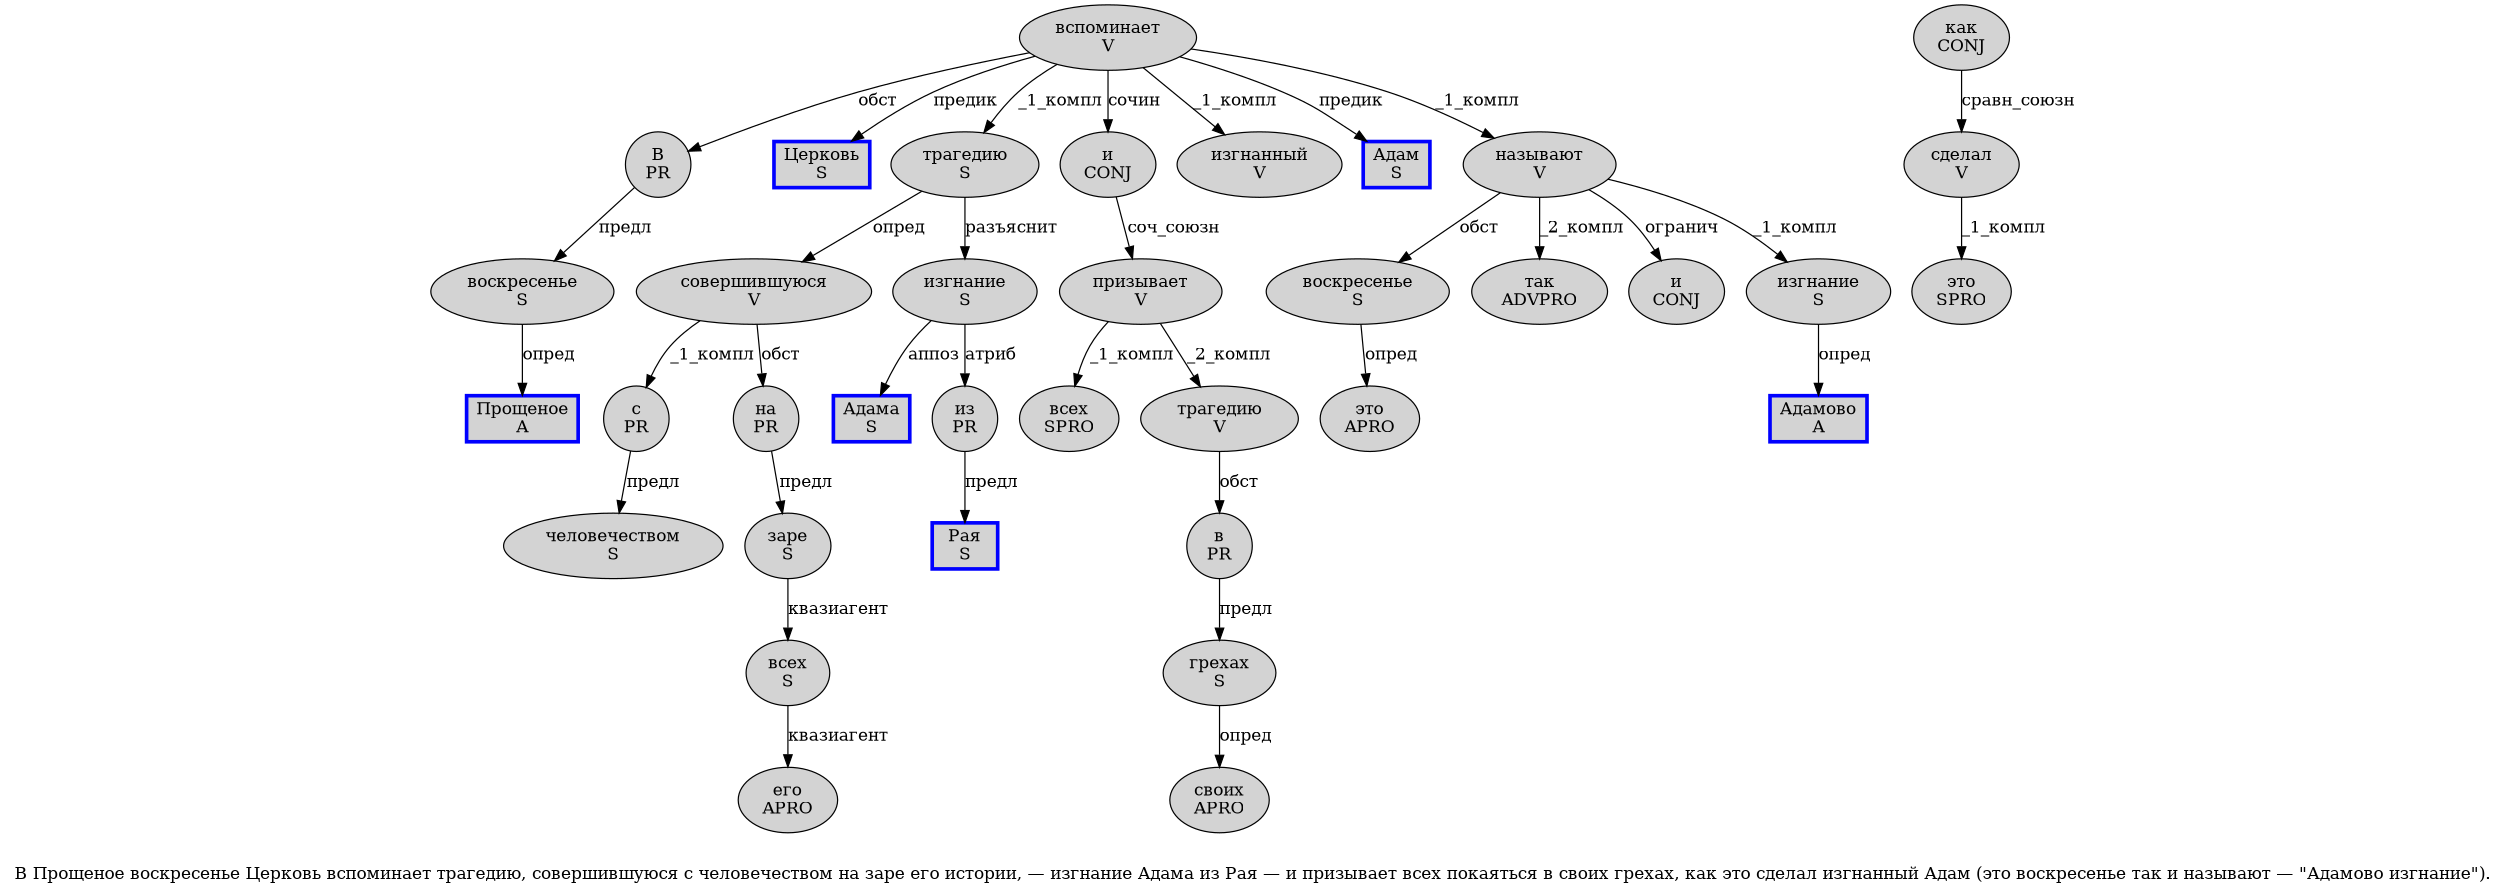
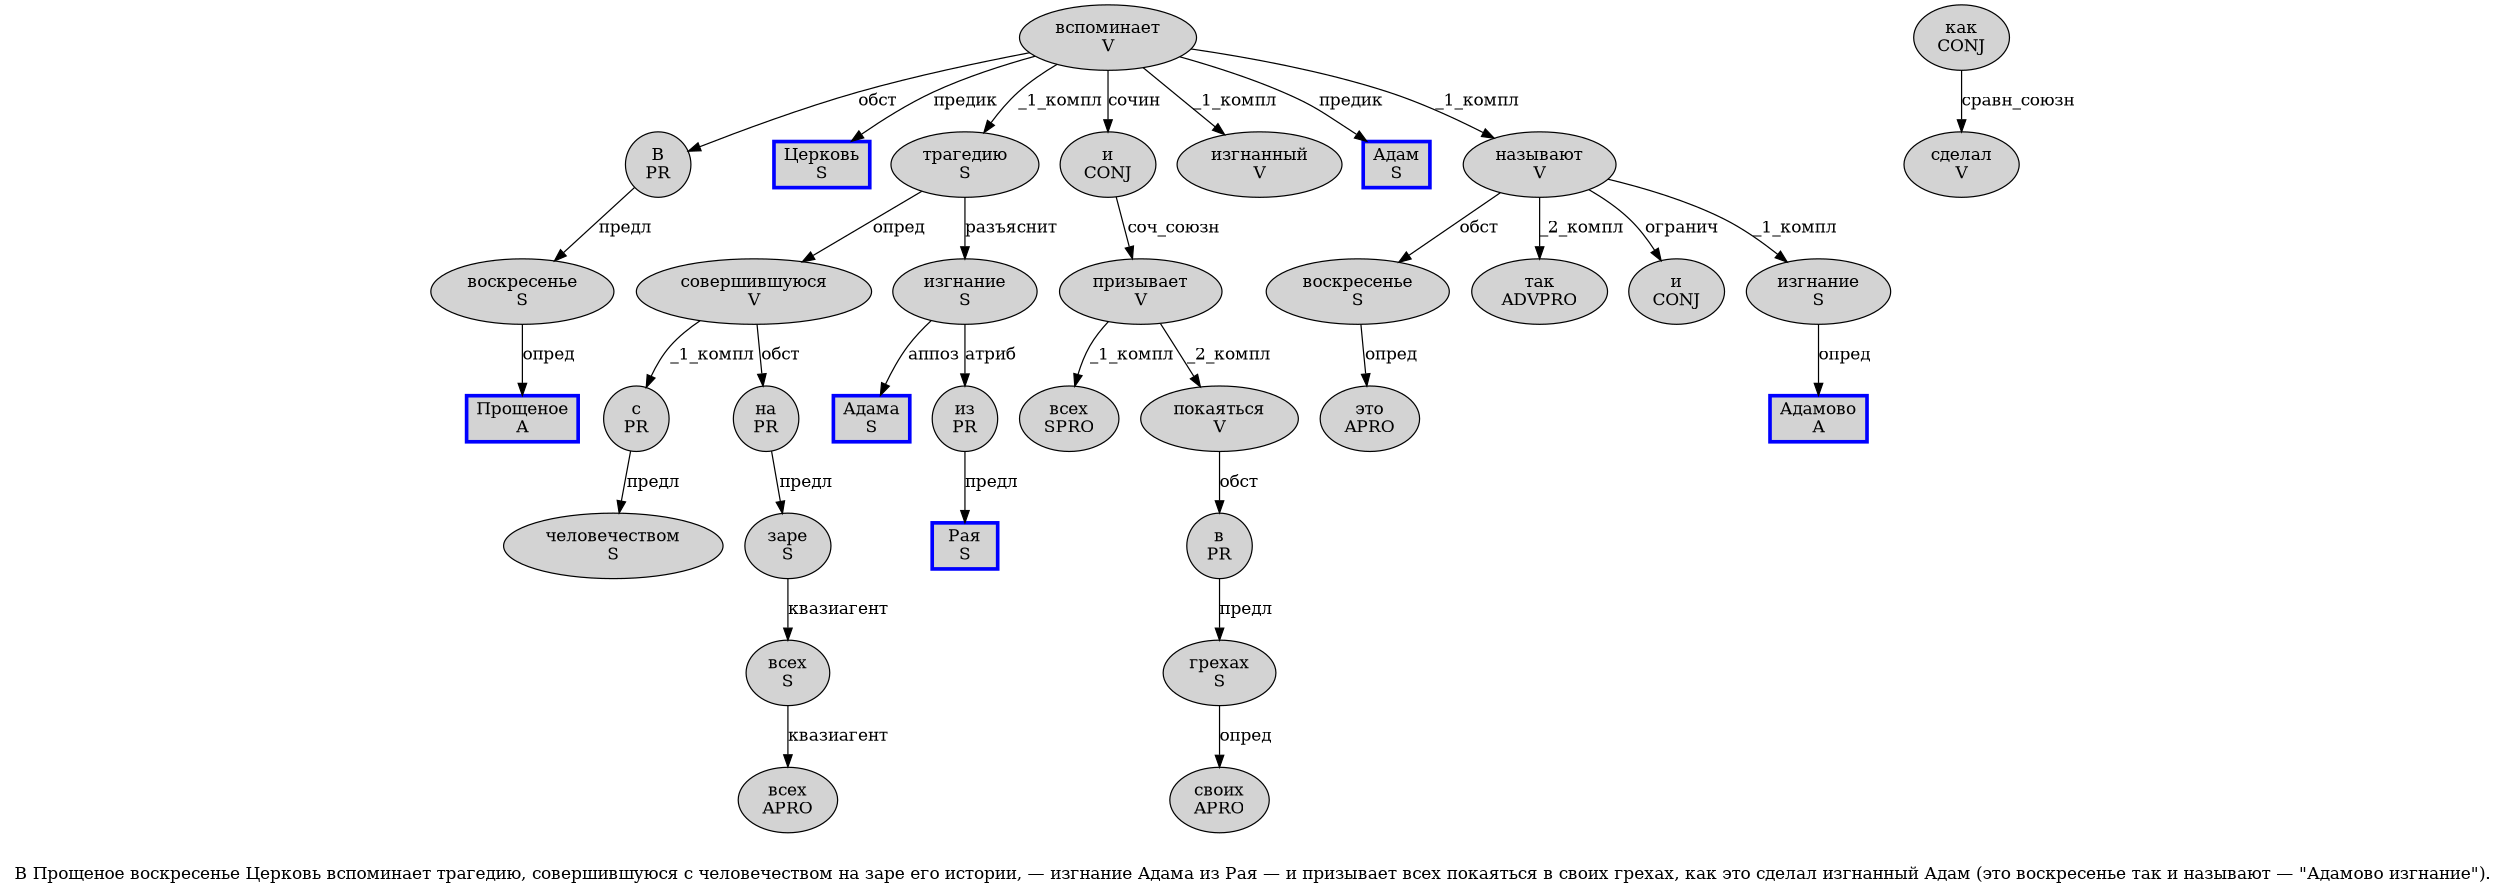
(1962, 292) -> none
(1220, 419) -> (1220, 419)
(788, 800) -> (788, 800)
